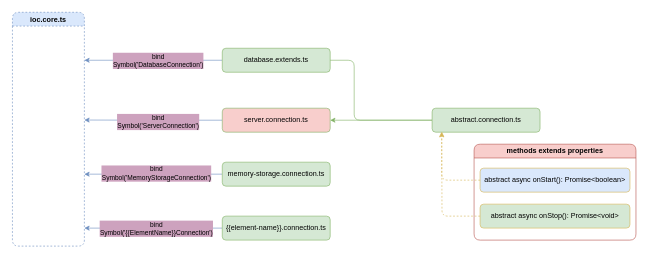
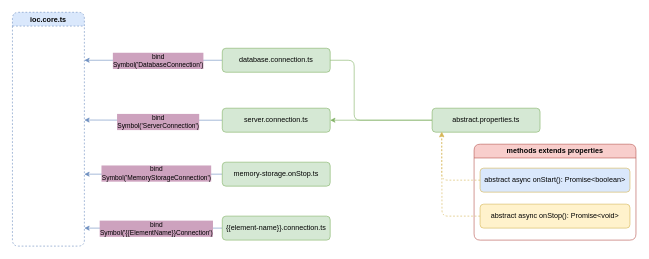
(276, 60) -> (276, 60)
(276, 120) -> (276, 120)
(486, 120) -> (486, 120)
(276, 174) -> (276, 174)
(555, 216) -> (555, 216)
